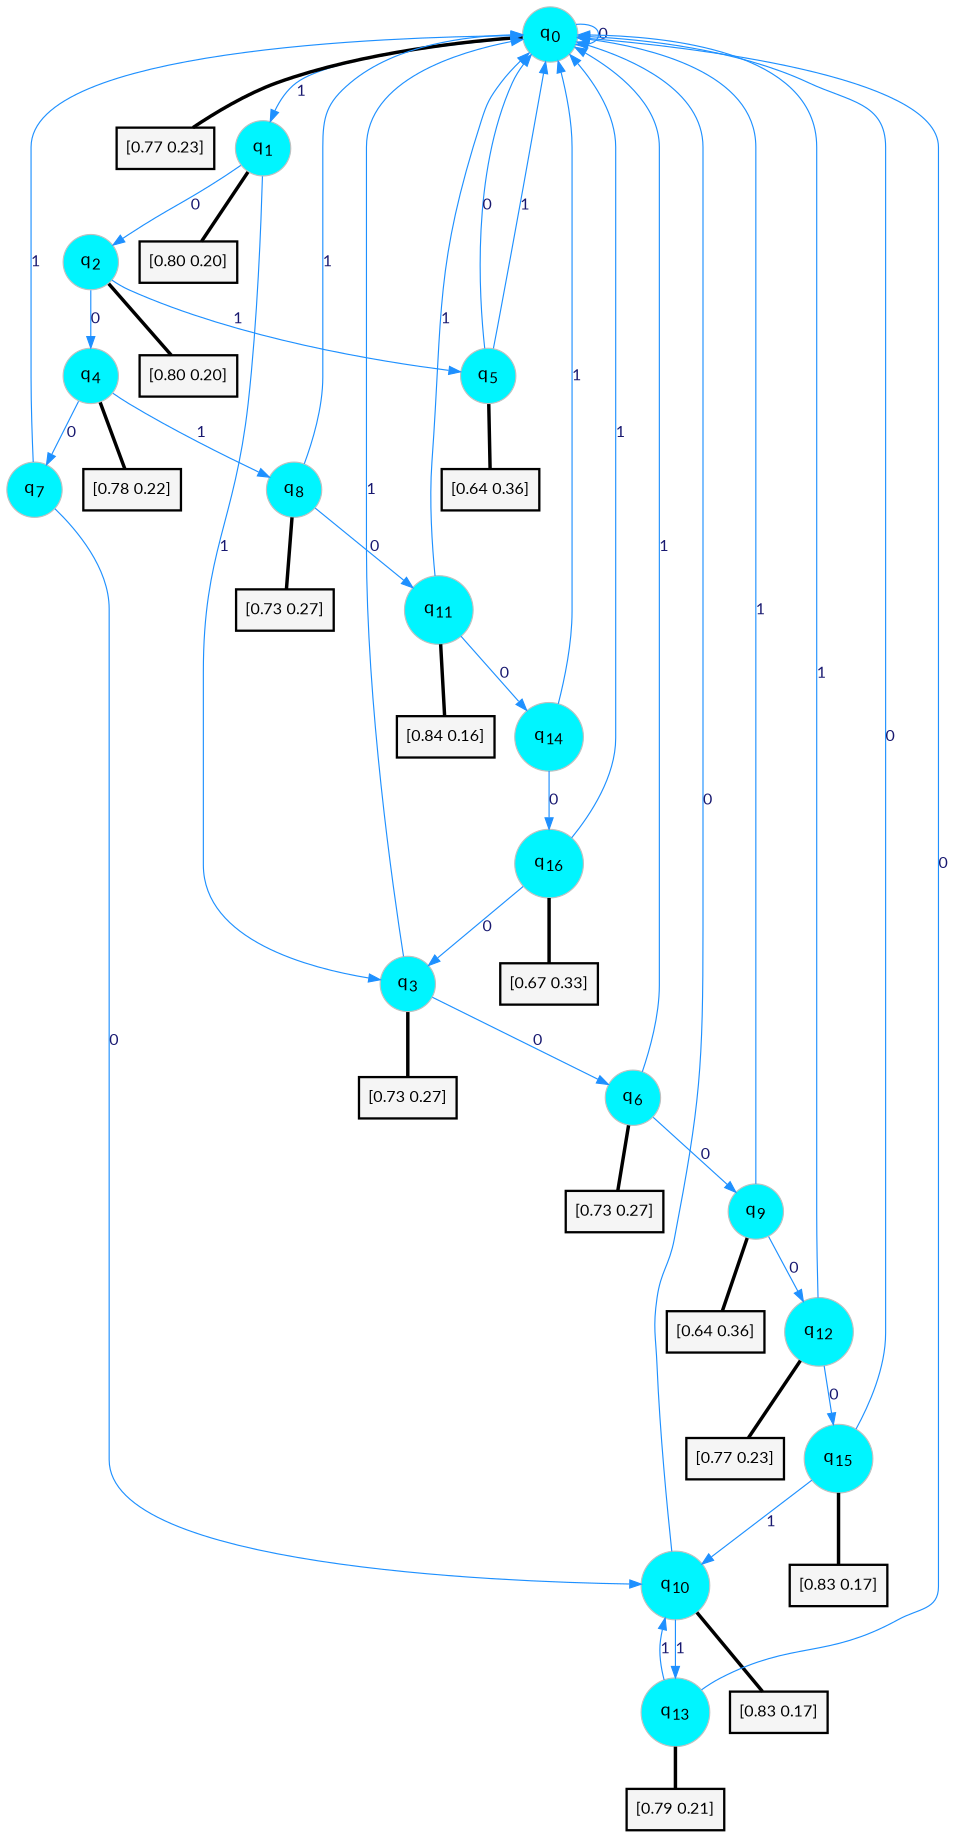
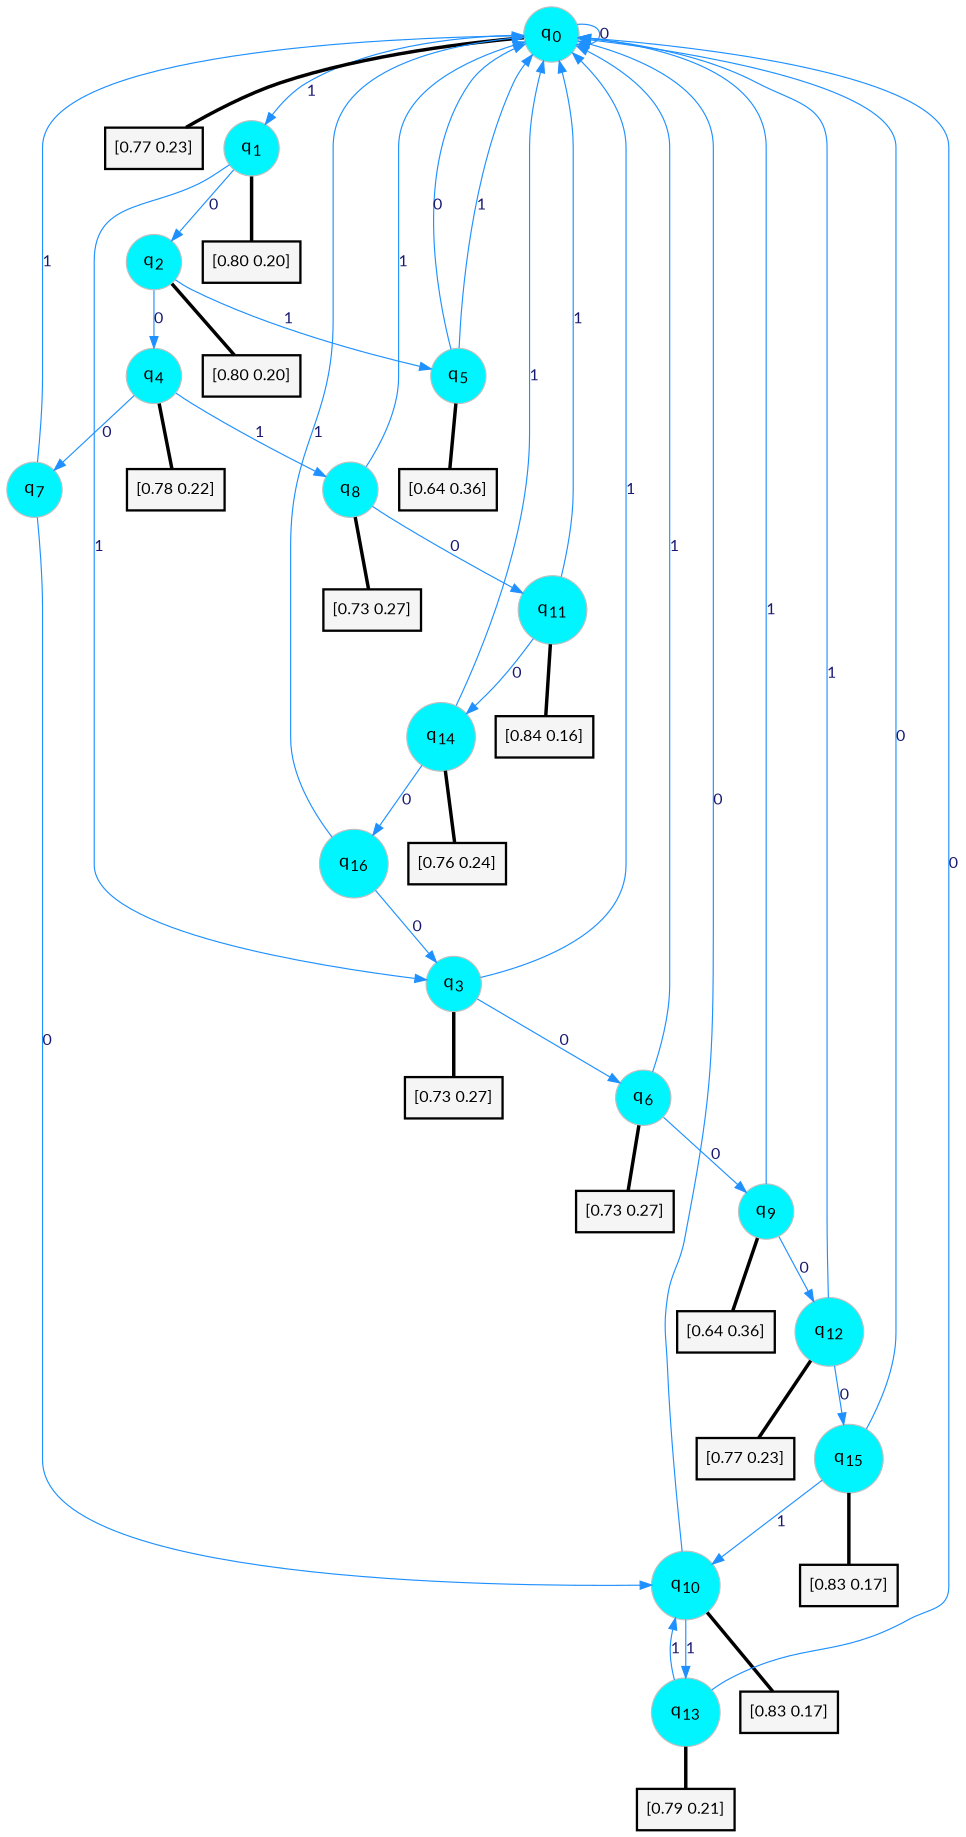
none -> (457, 864)
(549, 984) -> none
